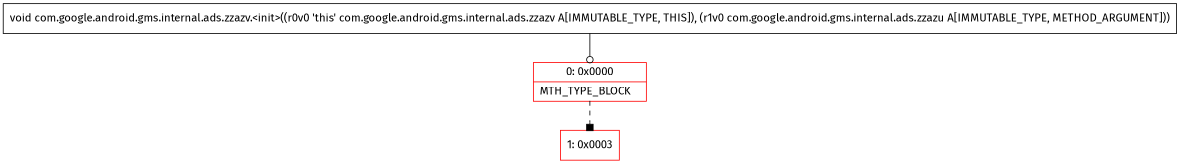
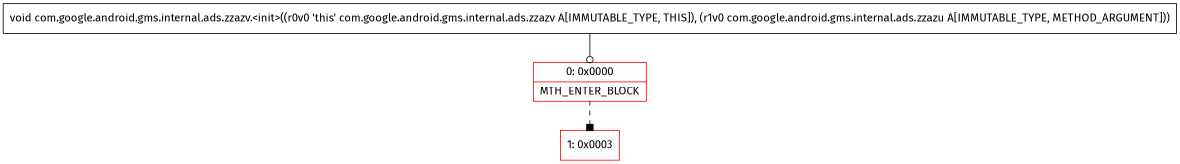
(585, 91) -> (590, 91)
